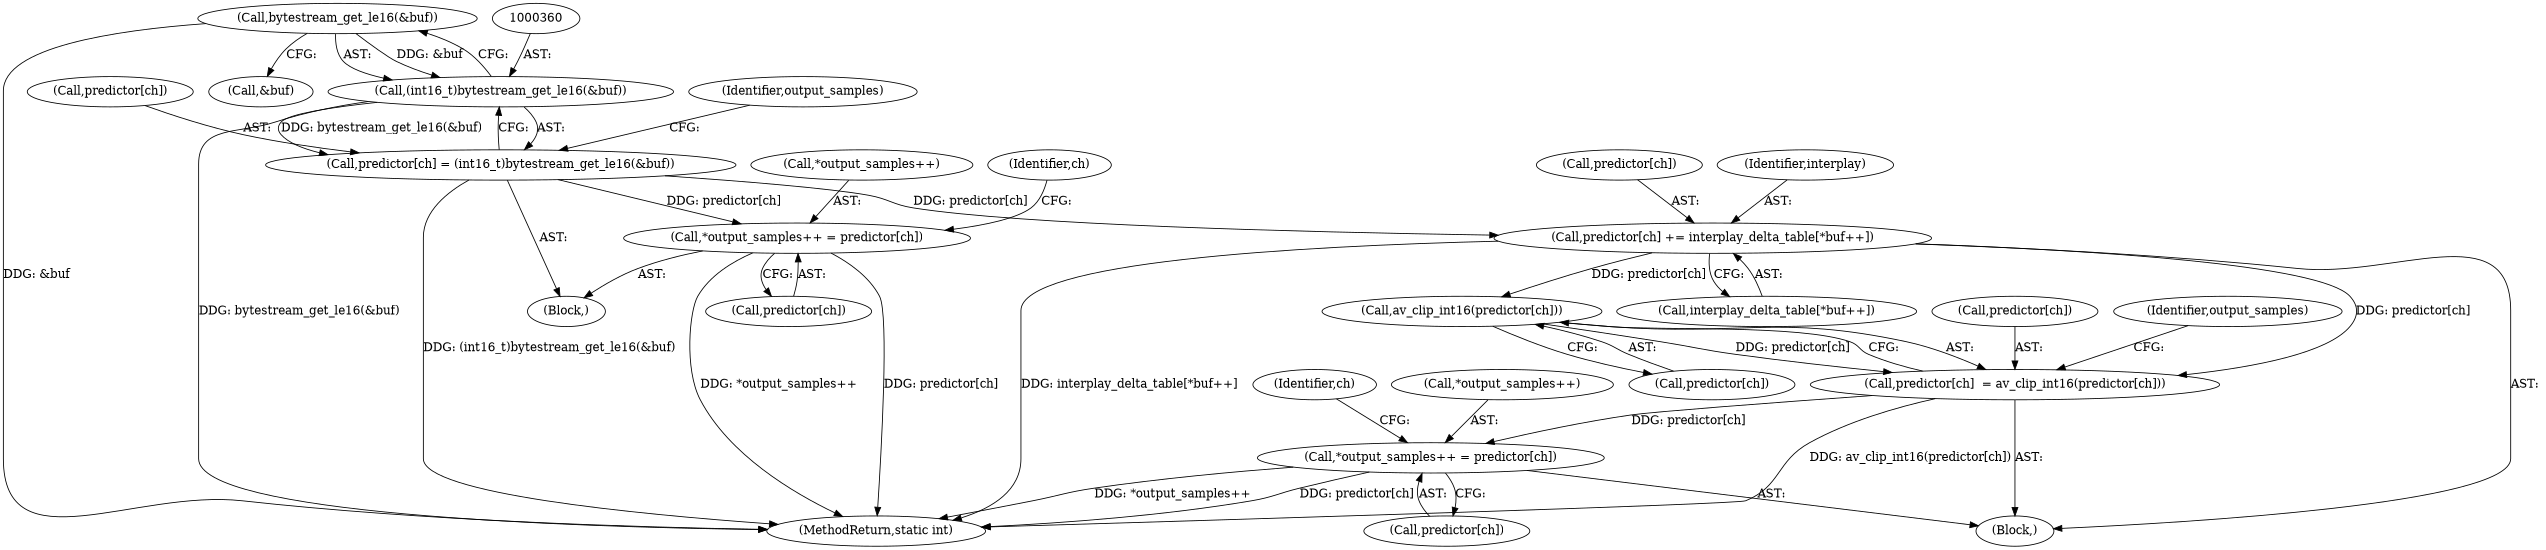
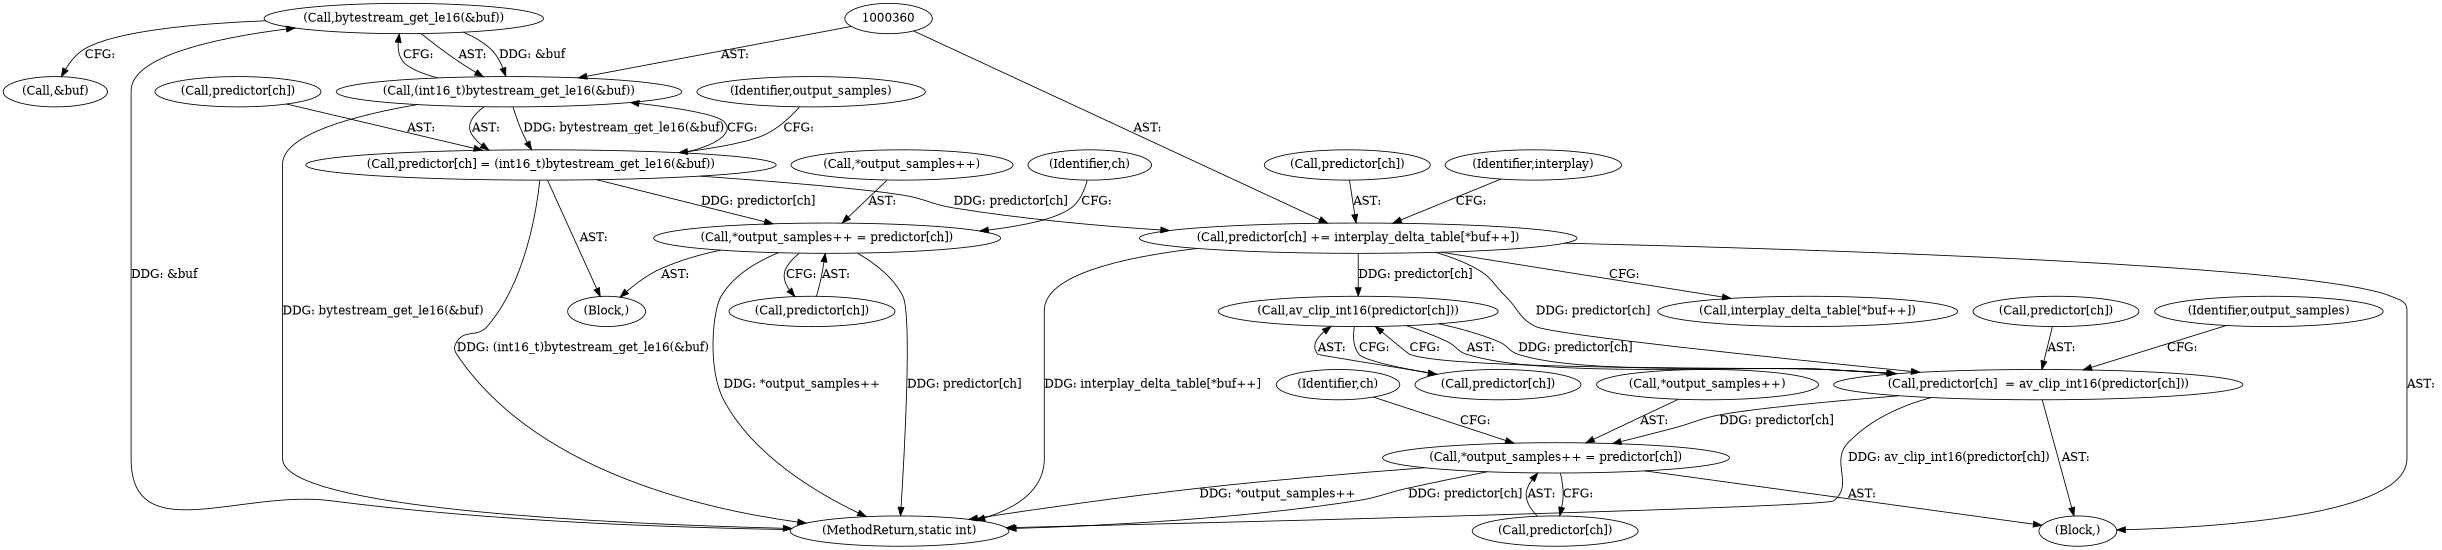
(1780, 202) -> (1473, 202)
(1753, 276) -> (1117, 125)
(68, 516) -> (174, 509)
